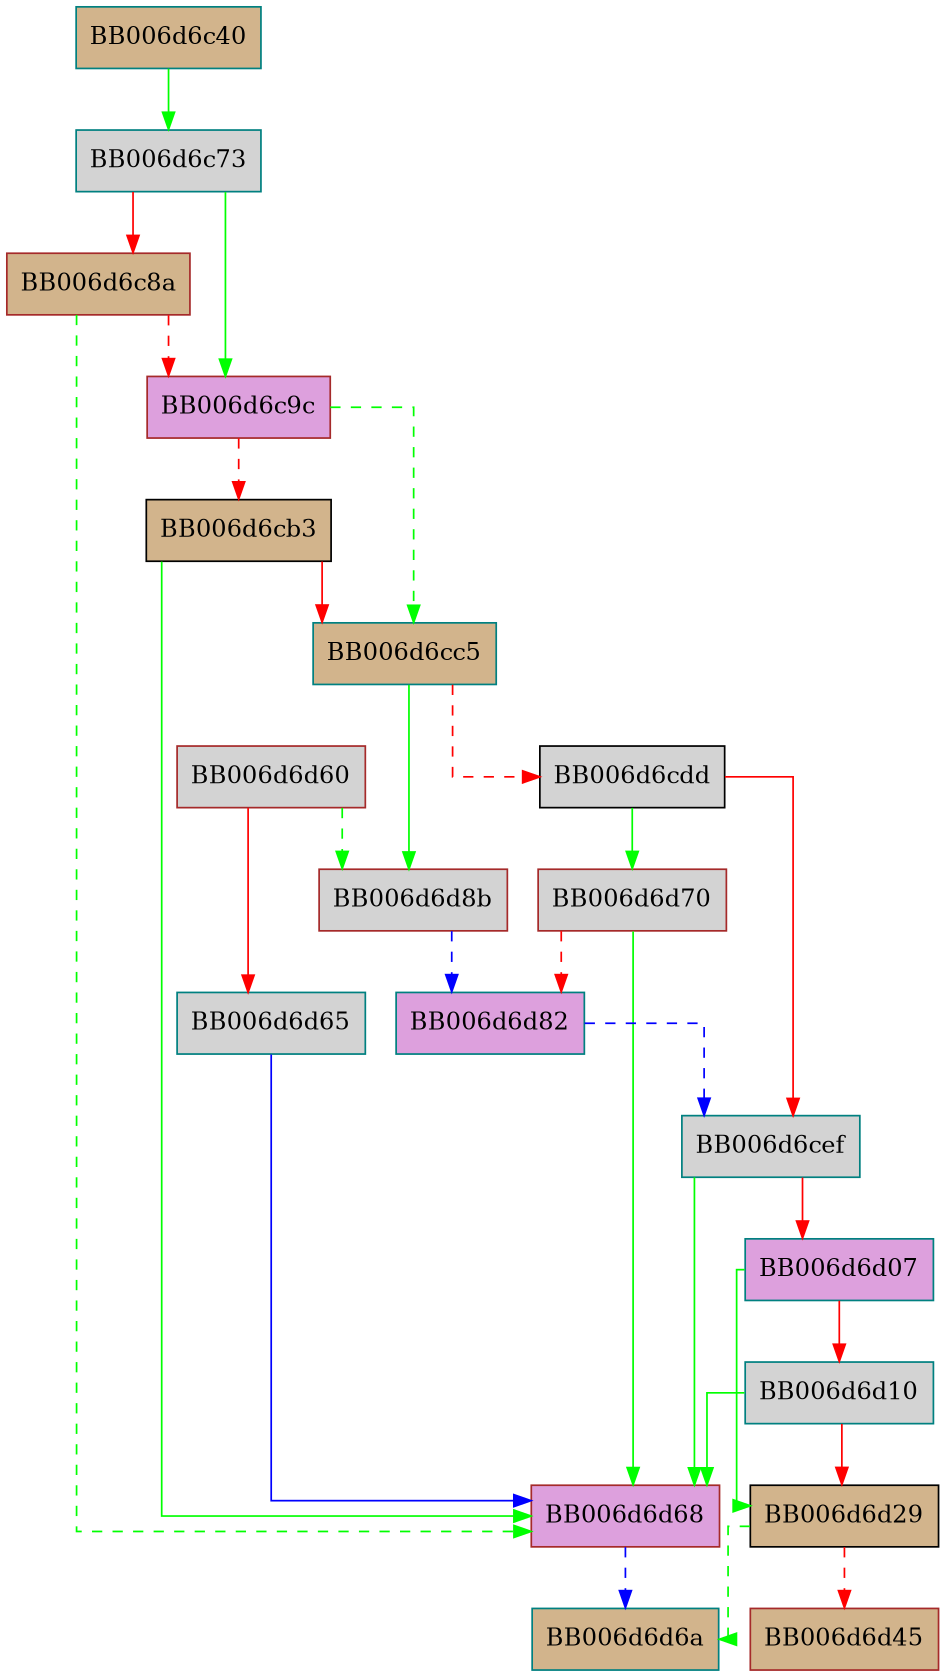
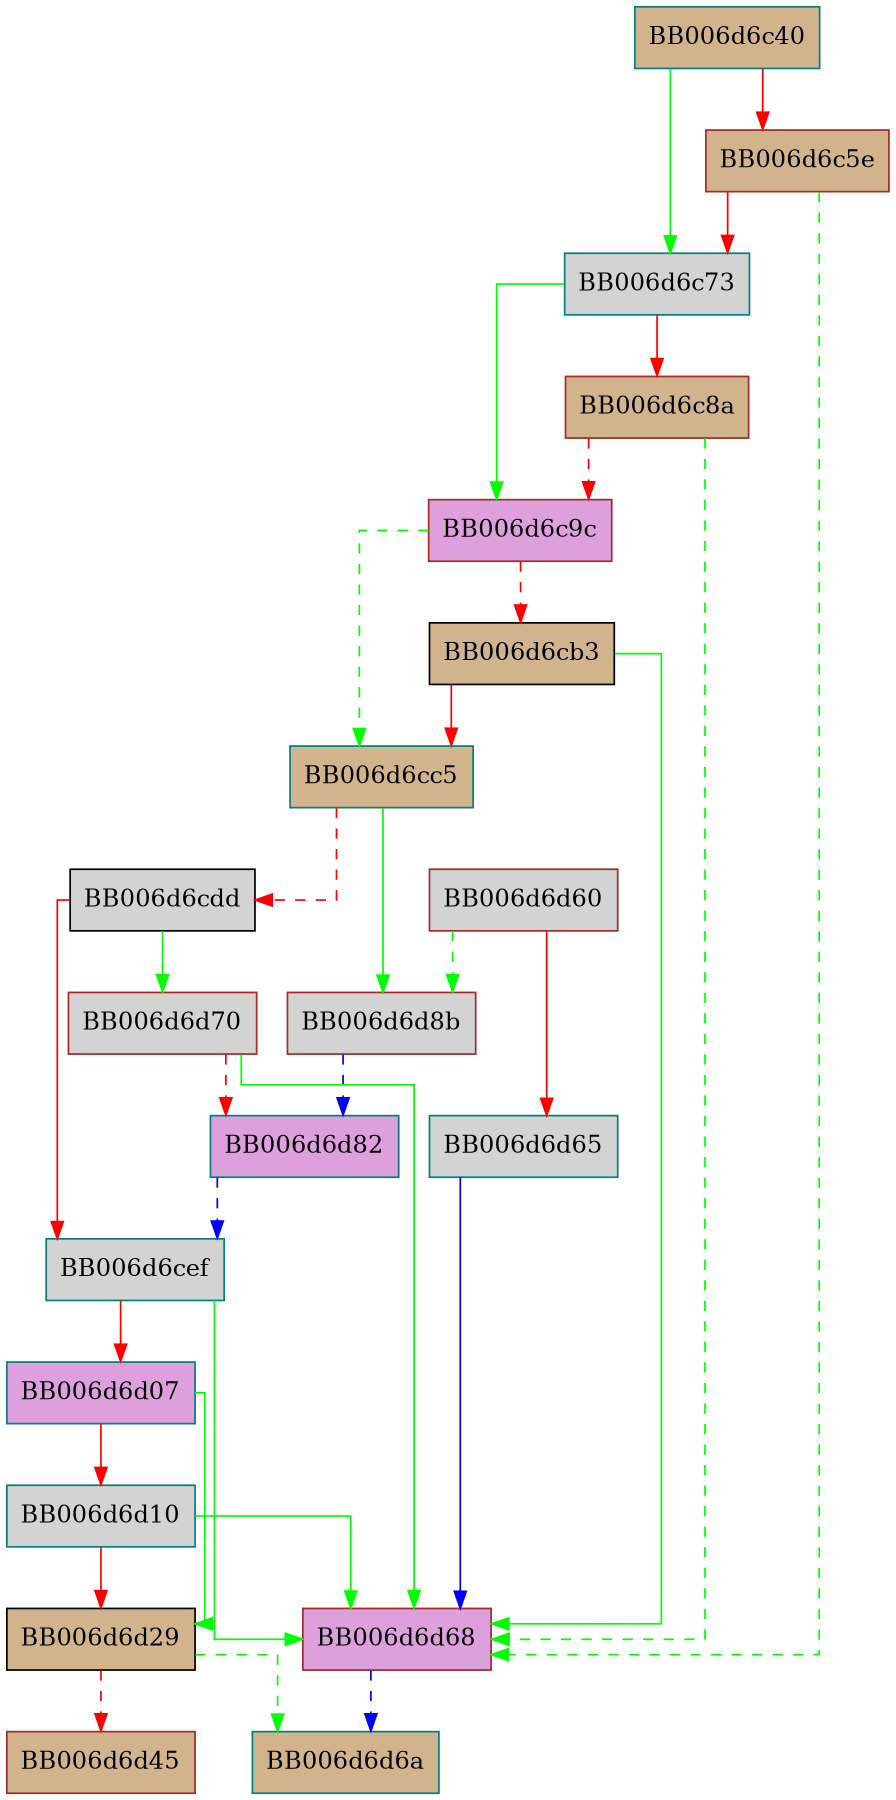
none -> (797, 161)
